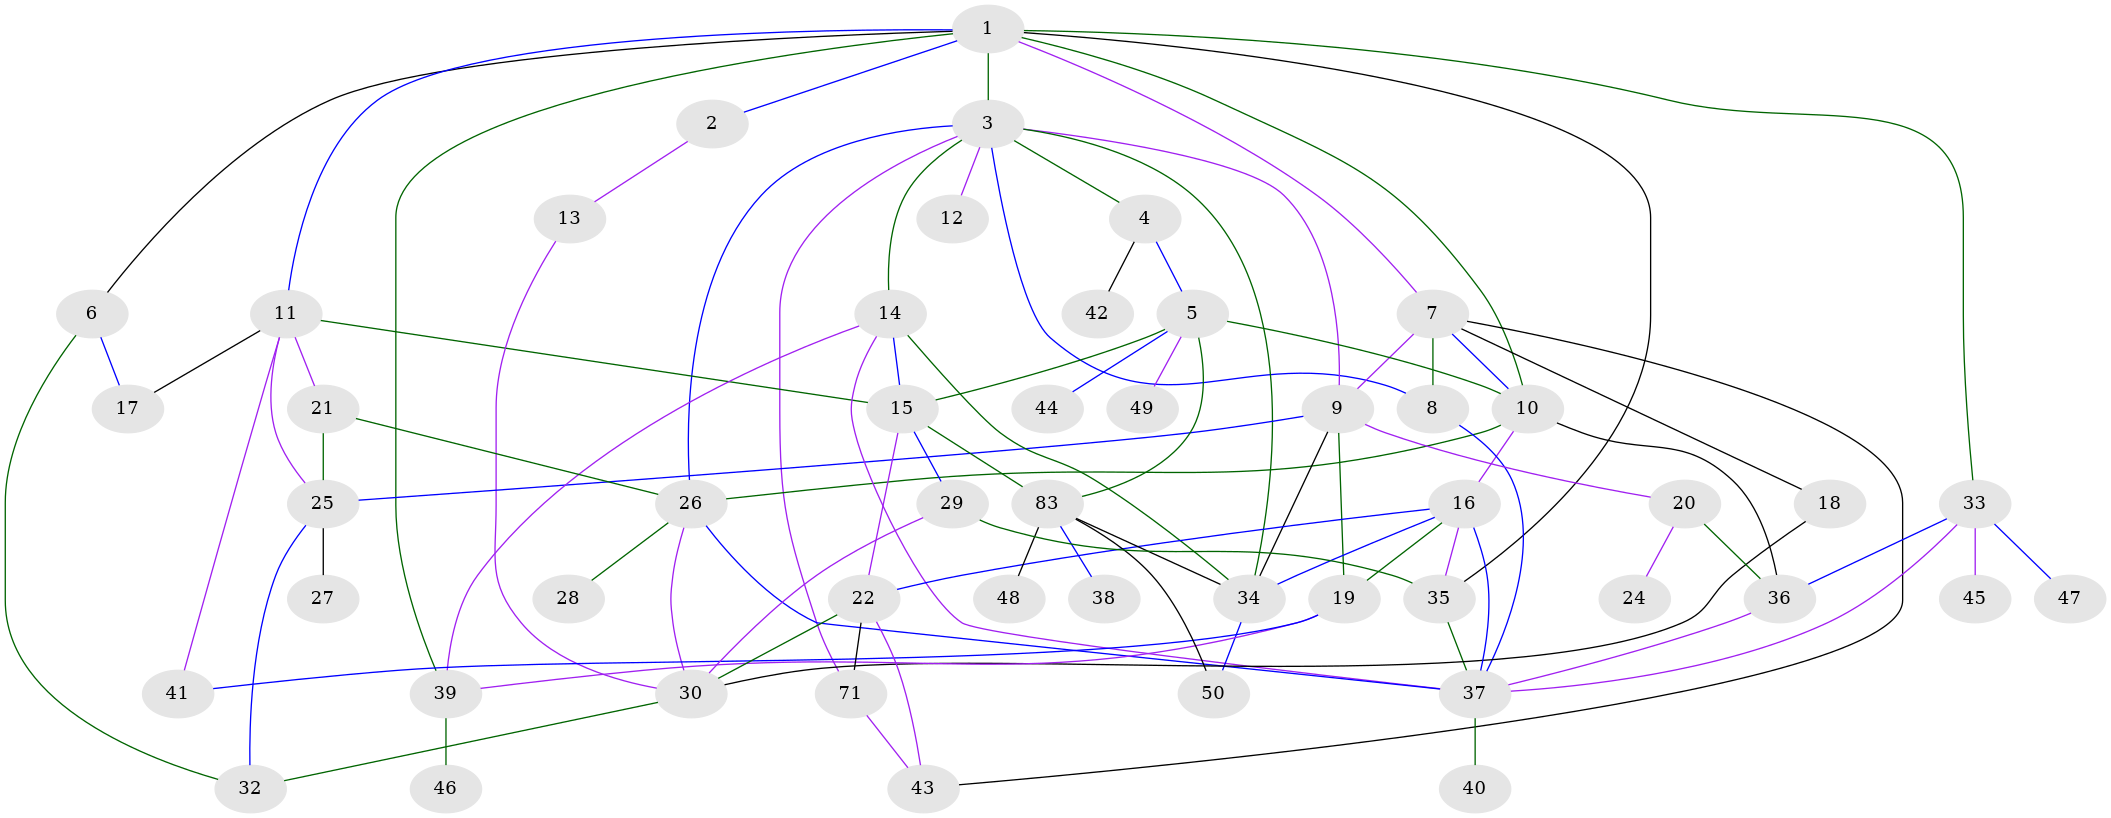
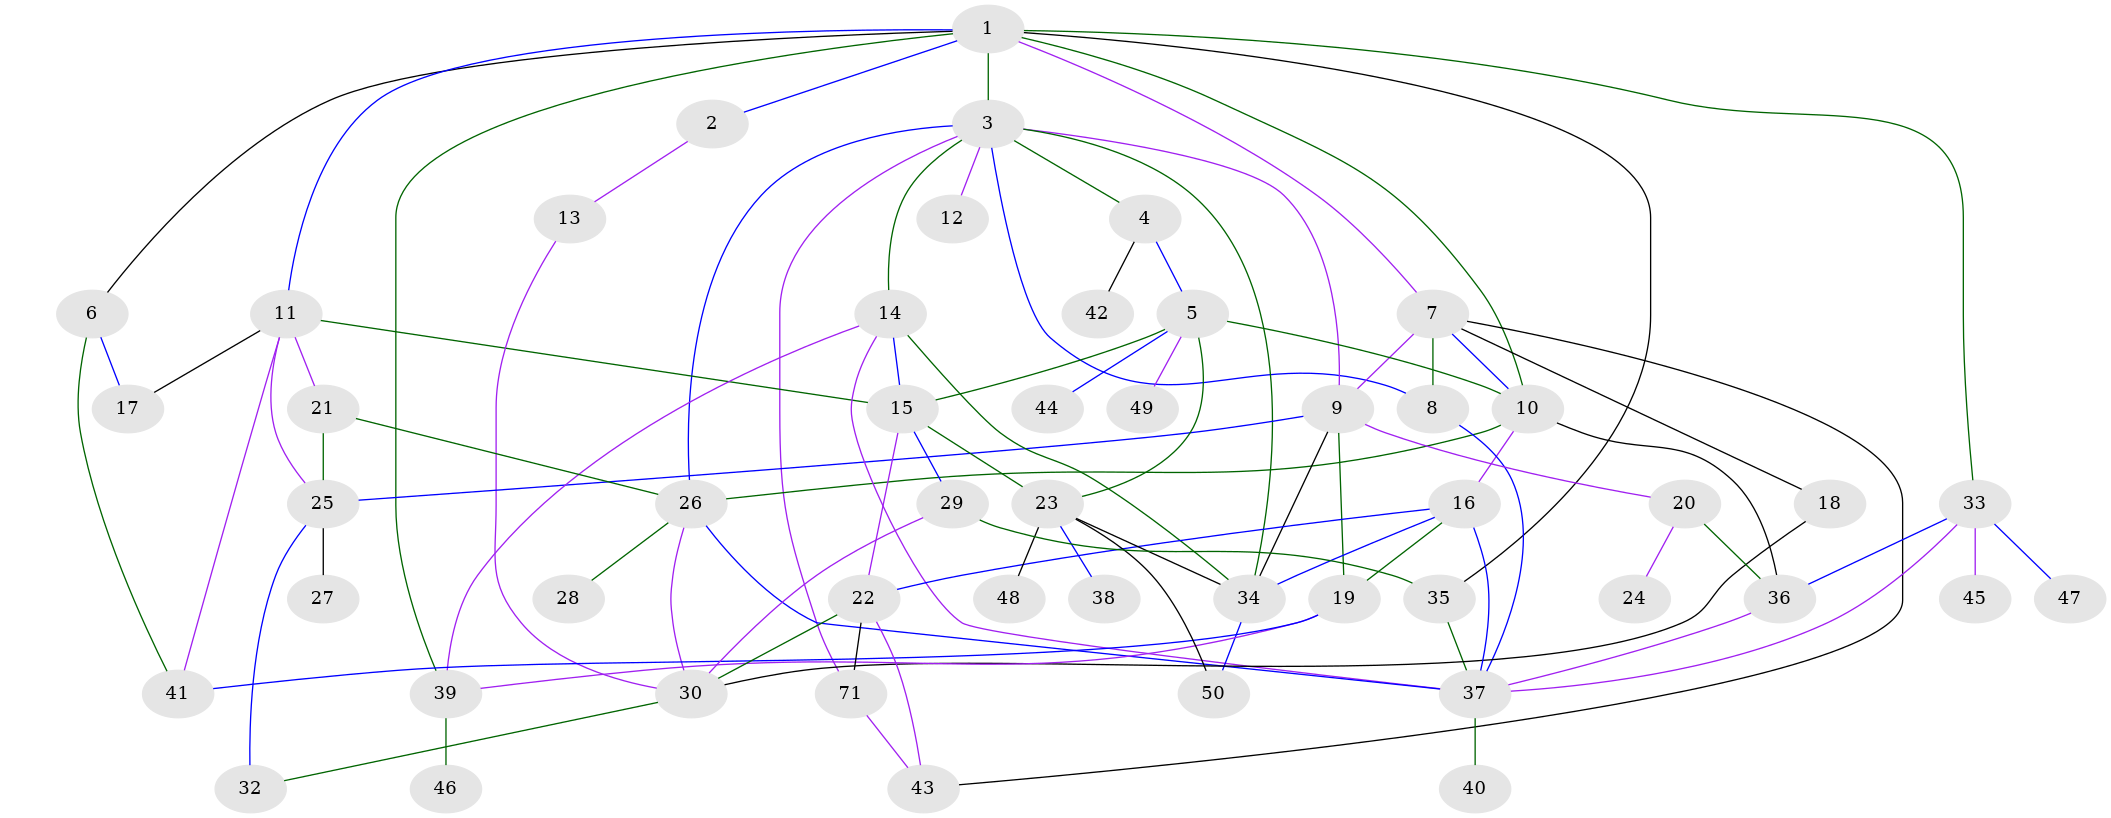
(1048, 504) -> (1048, 504)
(1452, 552) -> none
(6, 607) -> (100, 509)
